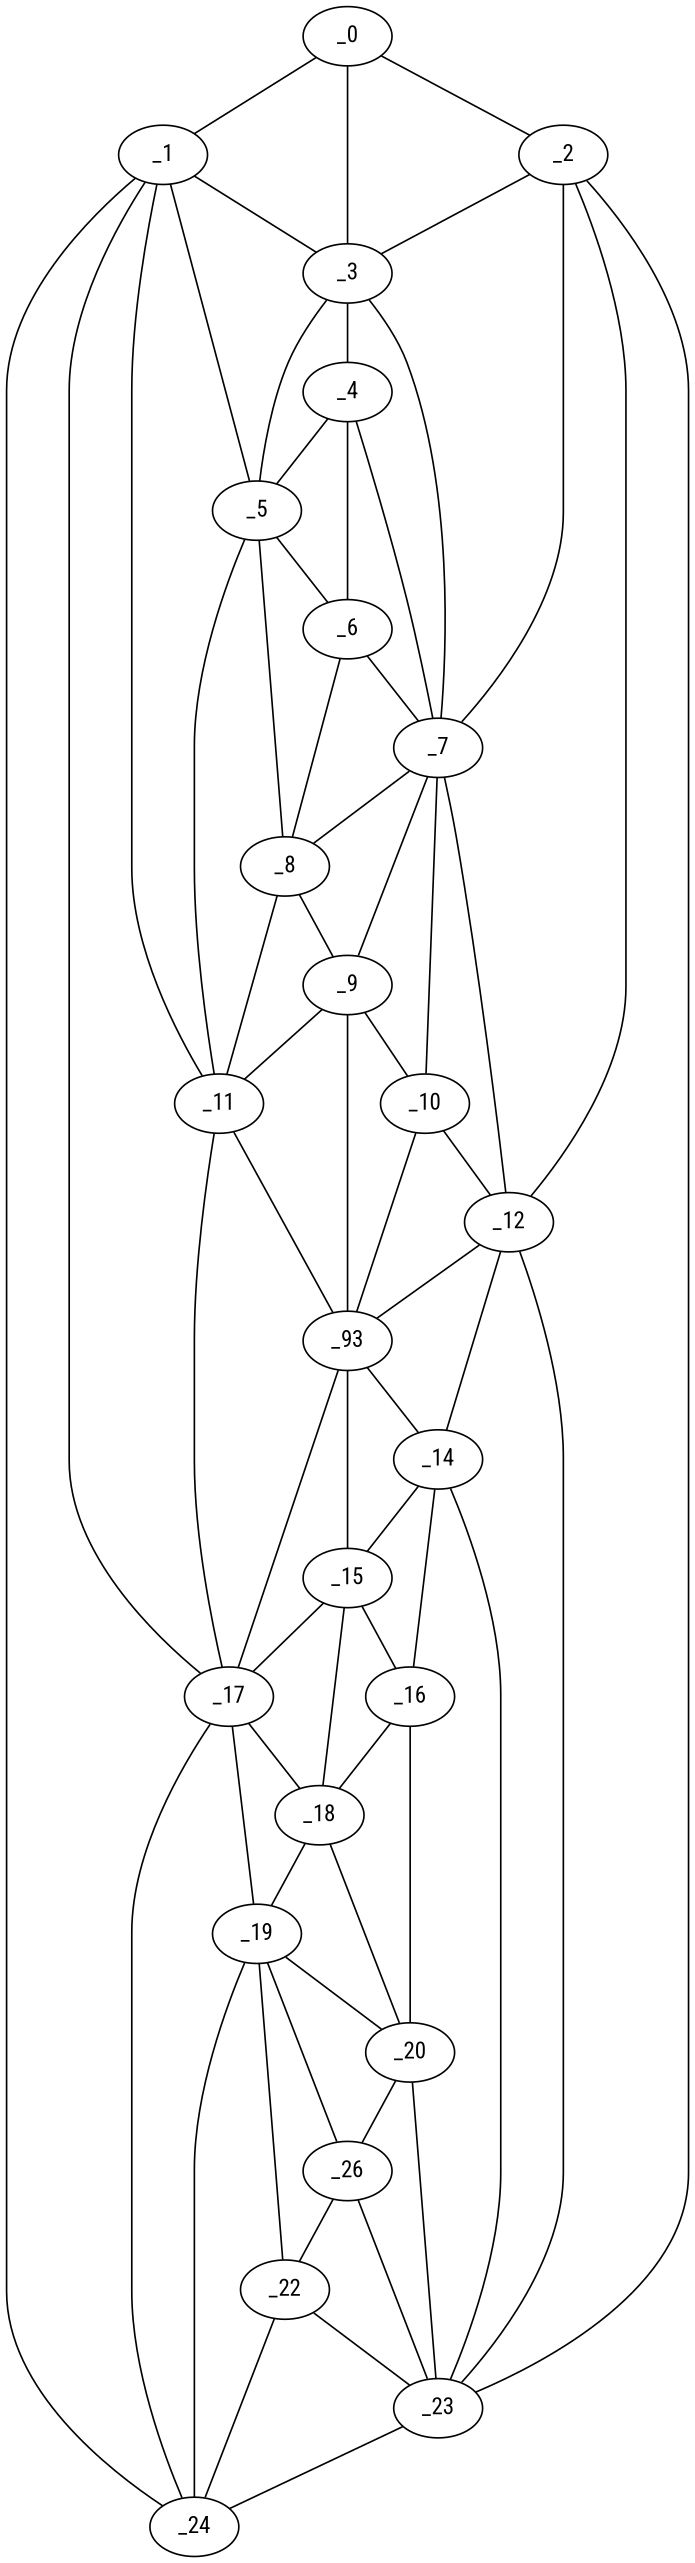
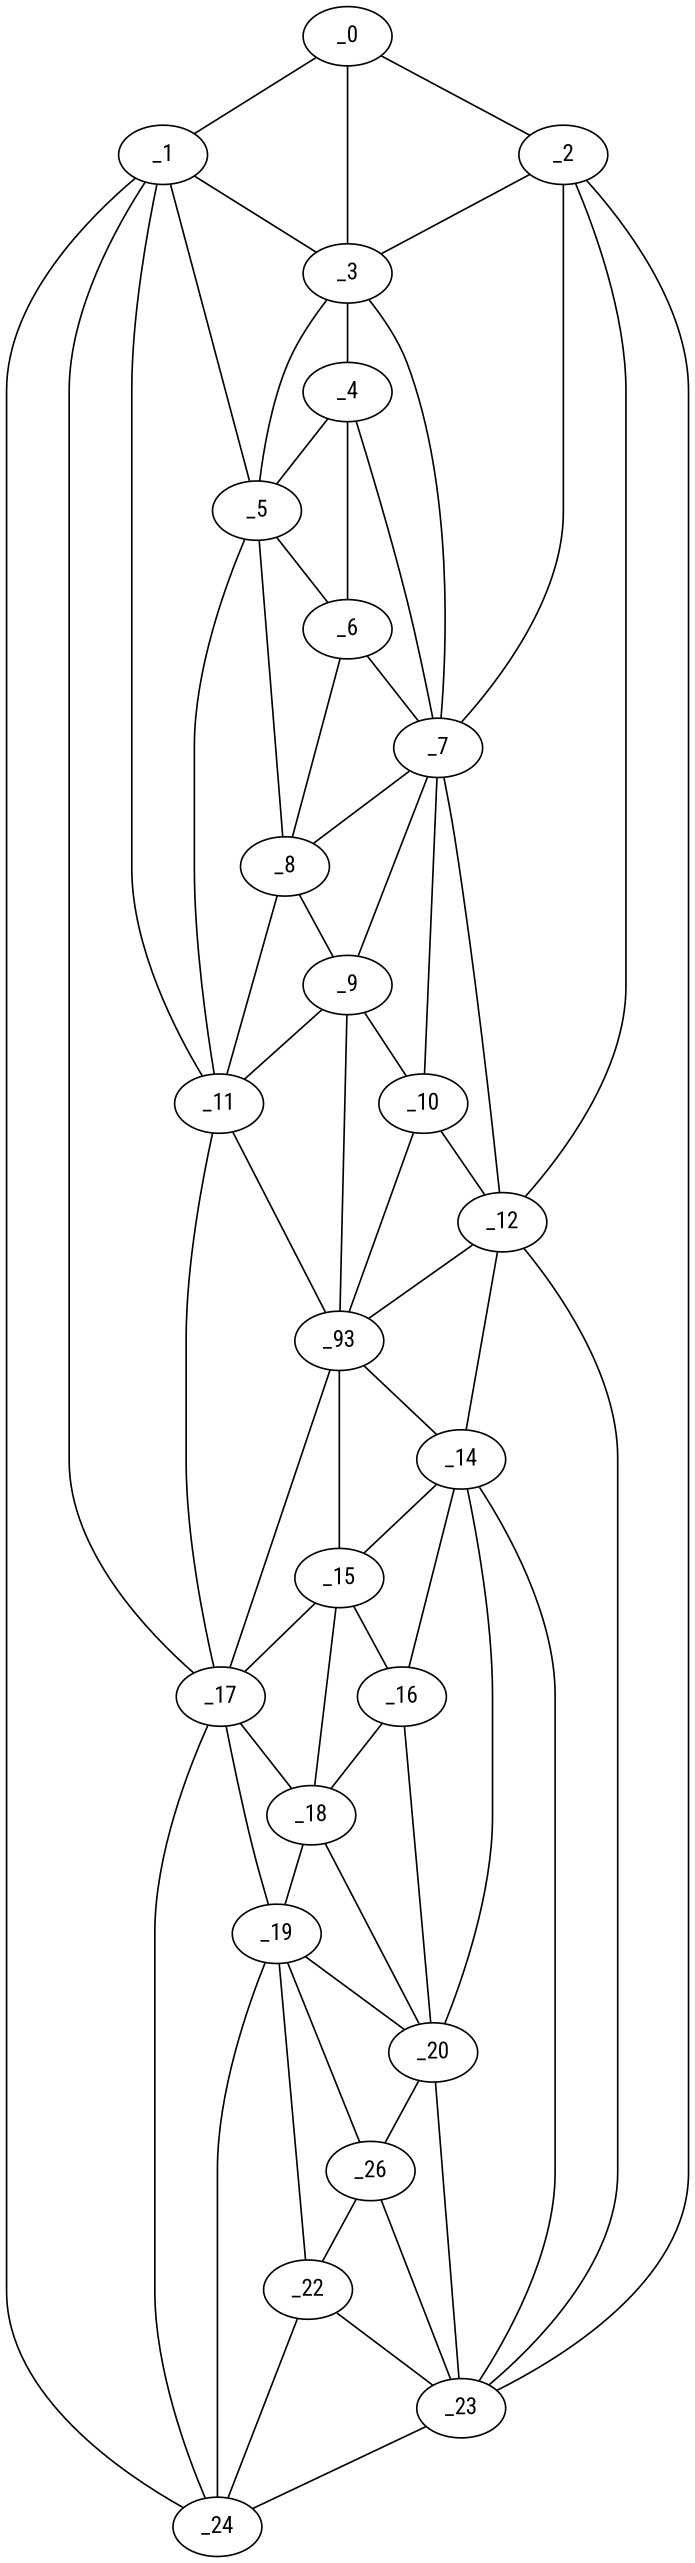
none -> (493, 1758)
